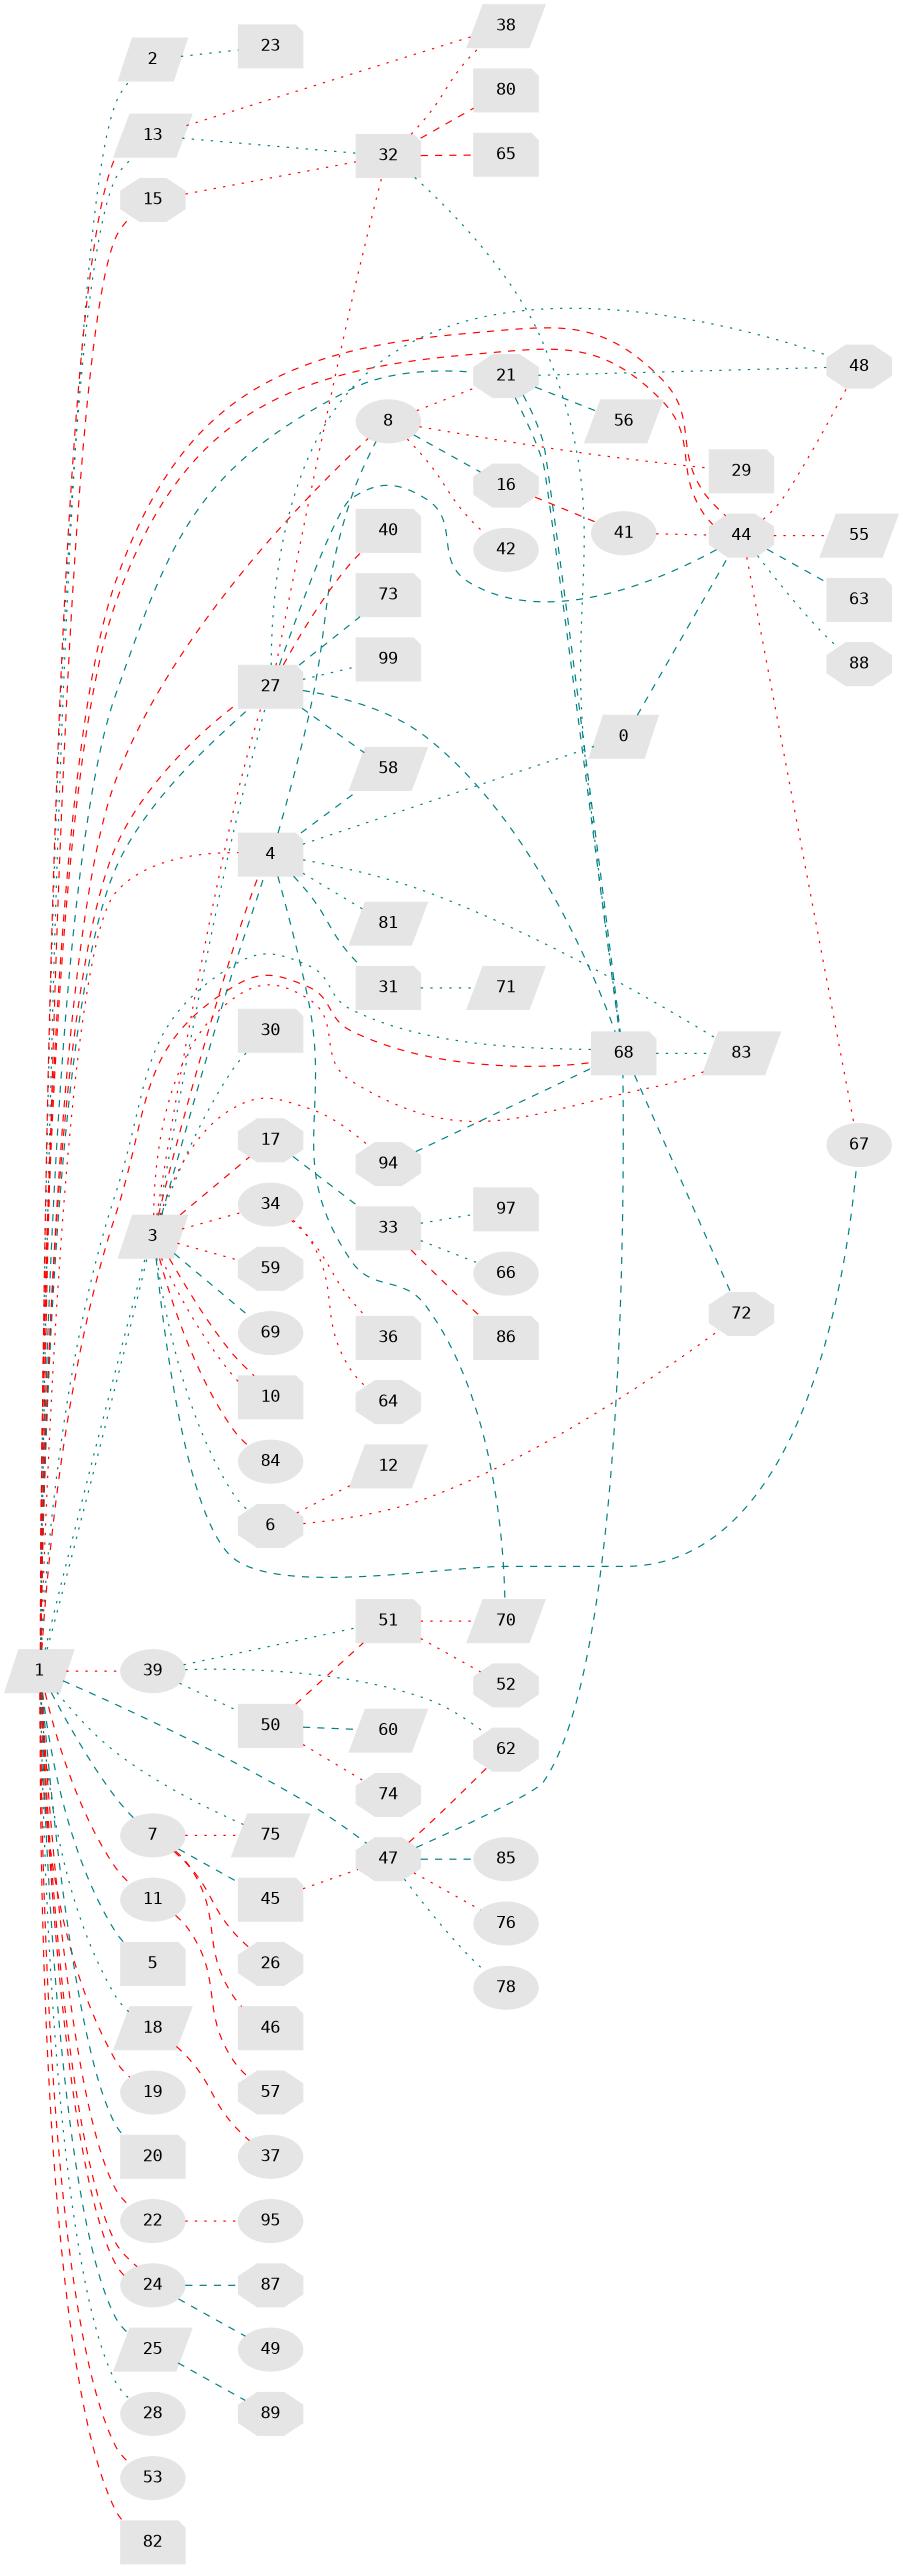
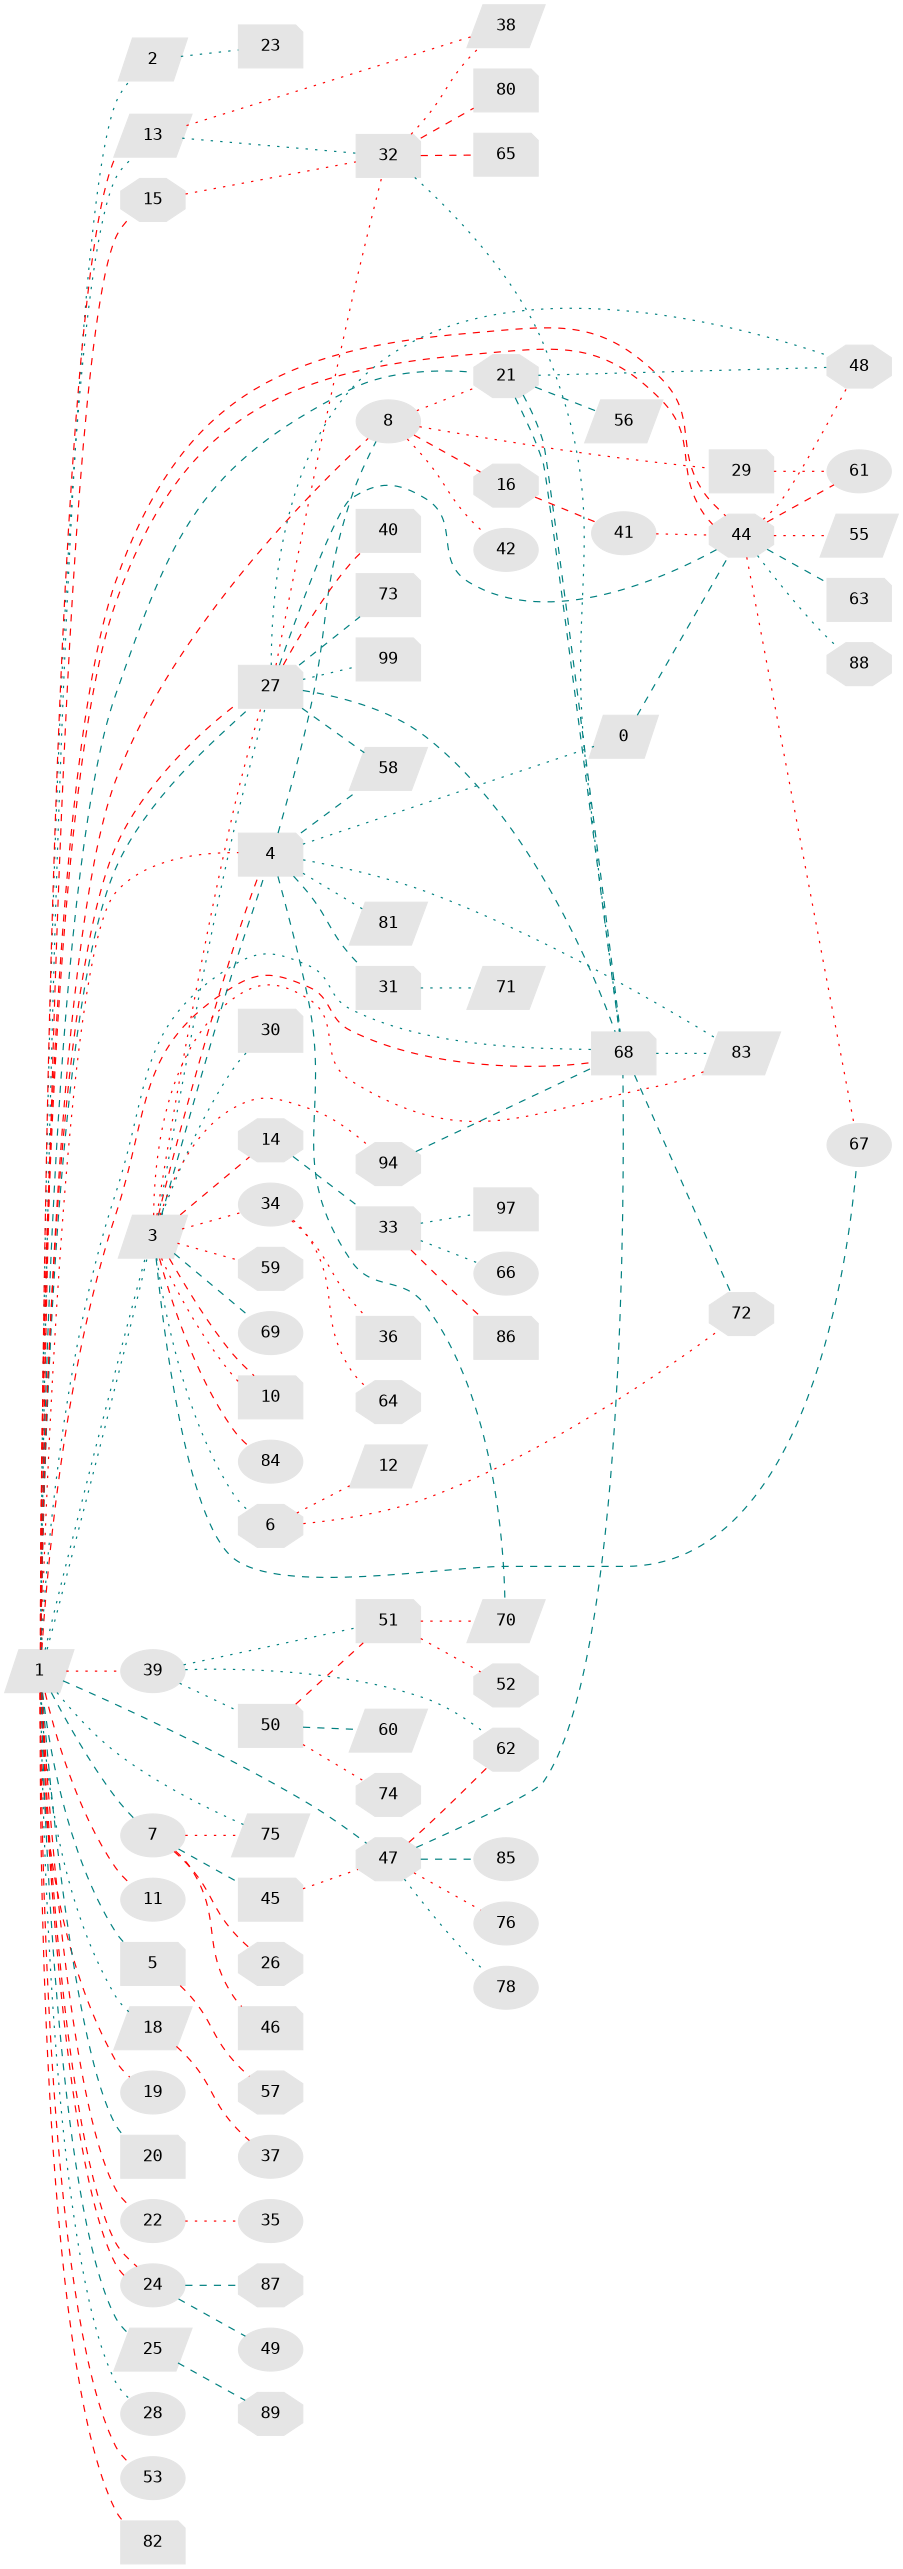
(447, 454) -> (447, 454)
none -> (859, 471)
(271, 1140) -> (271, 1140)
(212, 1996) -> (214, 2032)
(271, 2221) -> (271, 2221)
